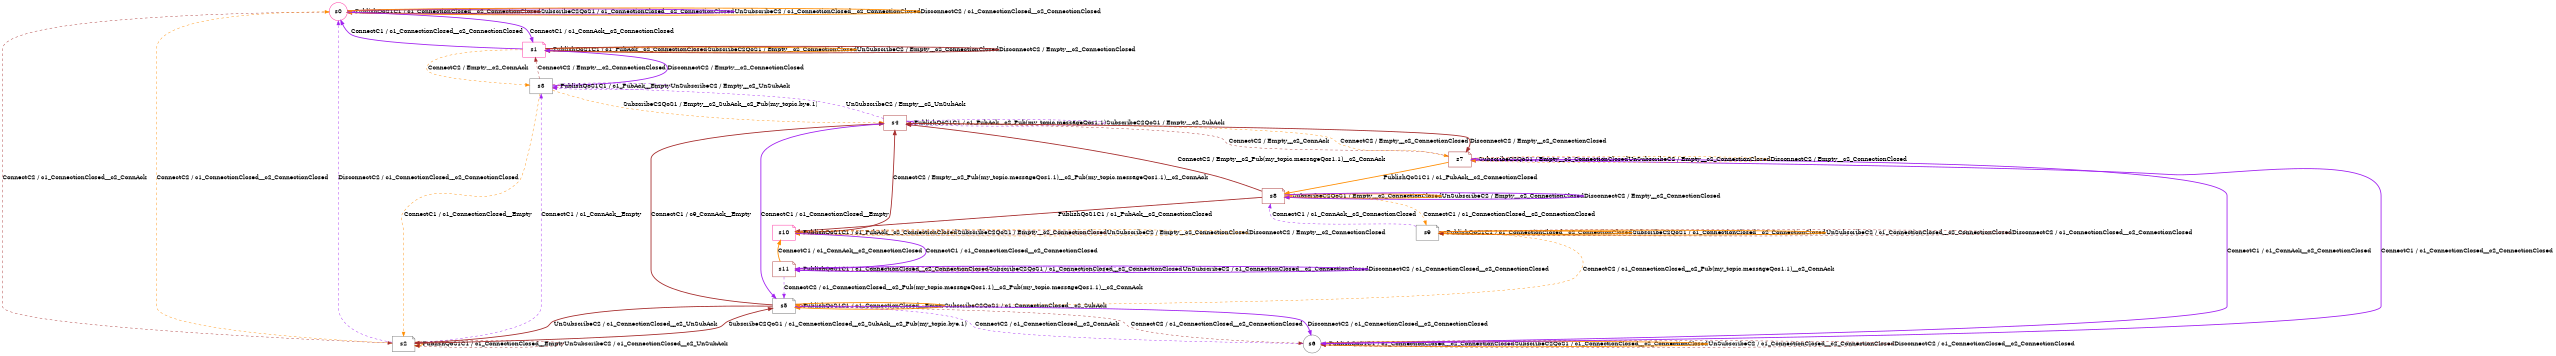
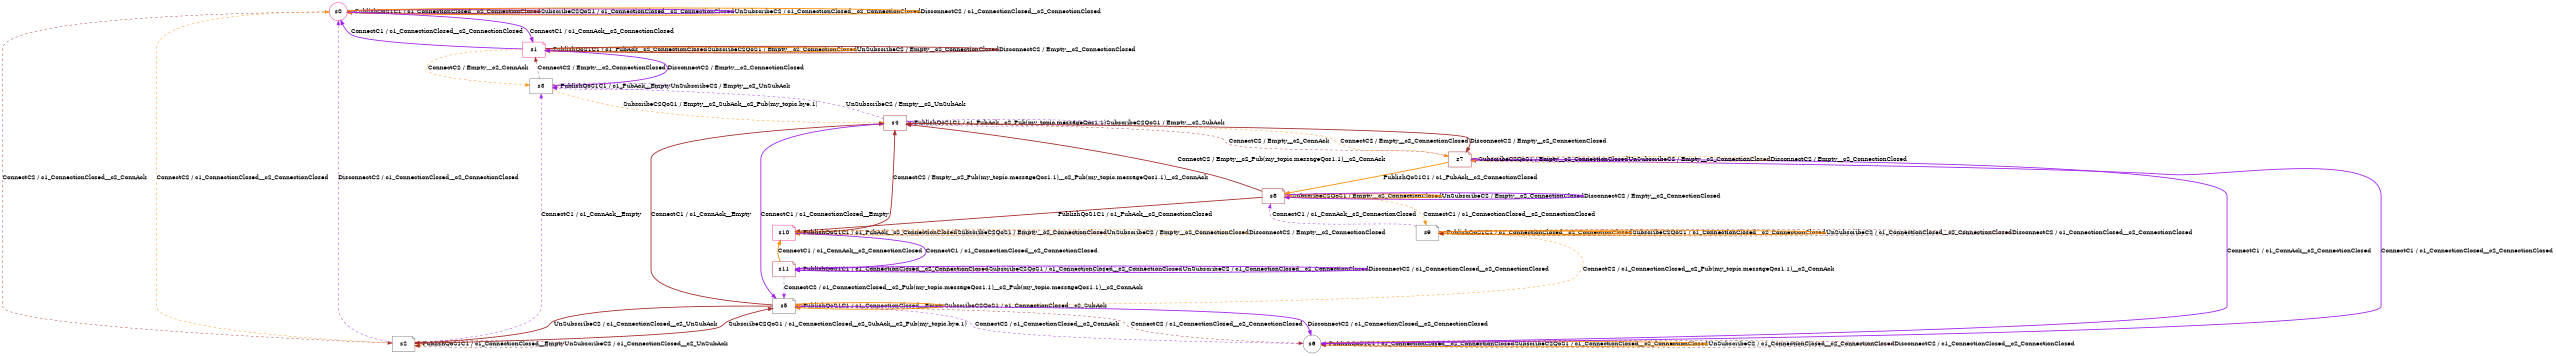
(445, 193) -> none
(701, 214) -> (701, 214)
